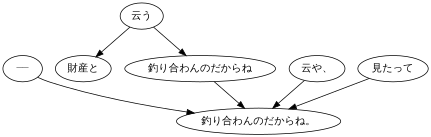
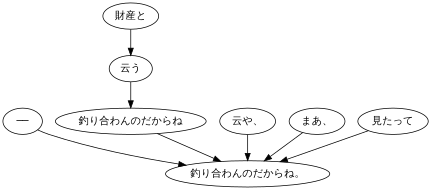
(116, 40) -> (131, 39)
none -> (317, 121)
